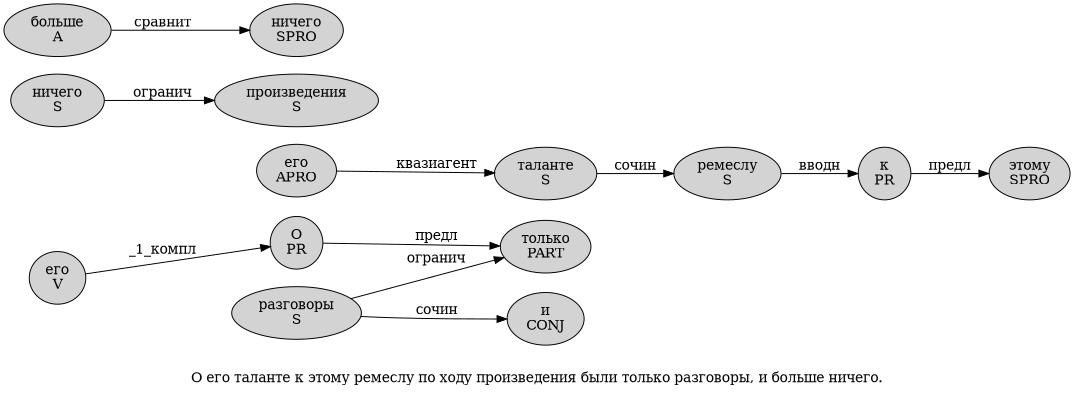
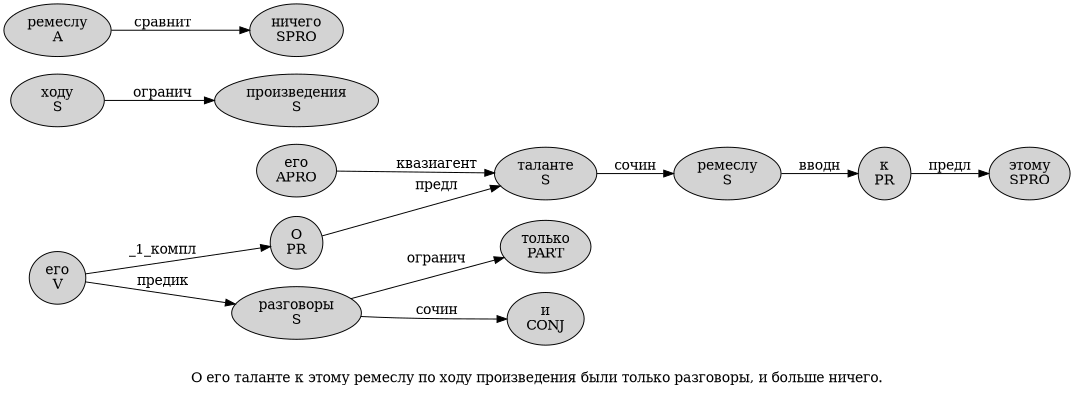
(58, 30) -> (58, 30)
(58, 100) -> (58, 100)
(406, 244) -> (406, 212)
none -> (156, 292)
